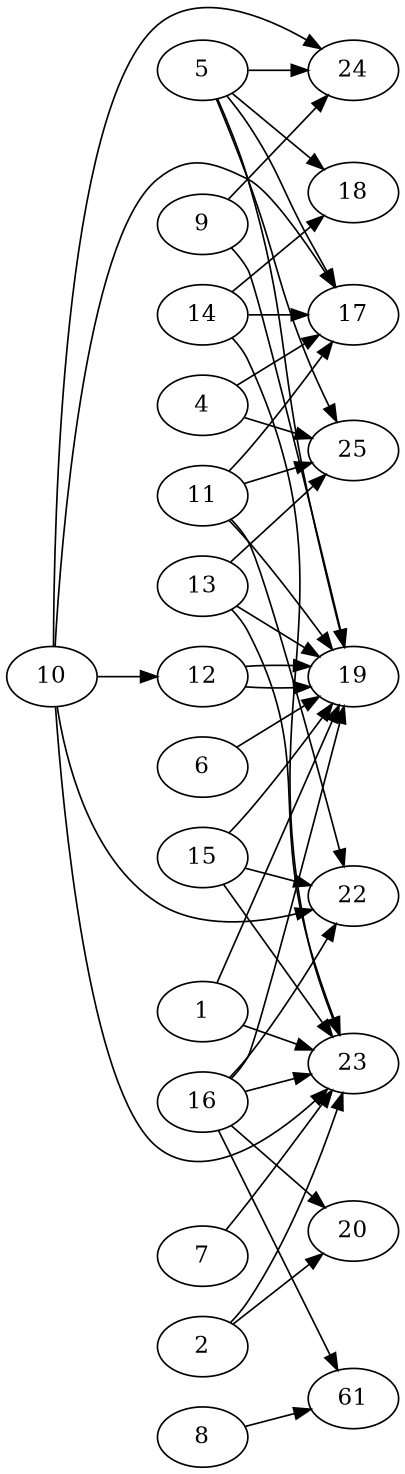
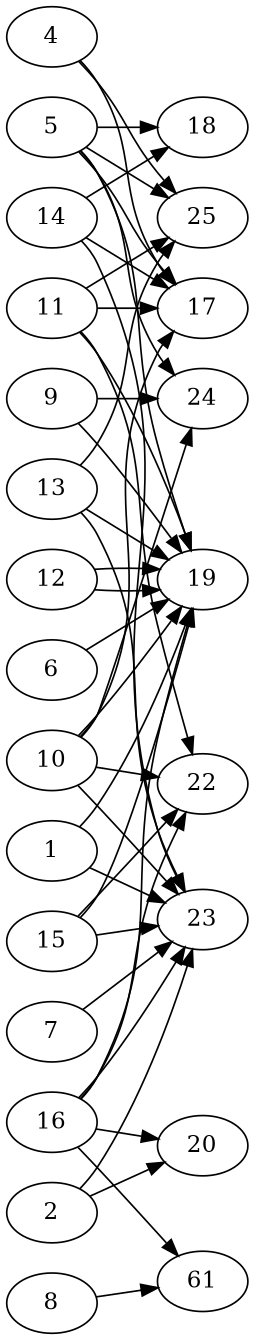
(119, 677) -> (124, 682)
